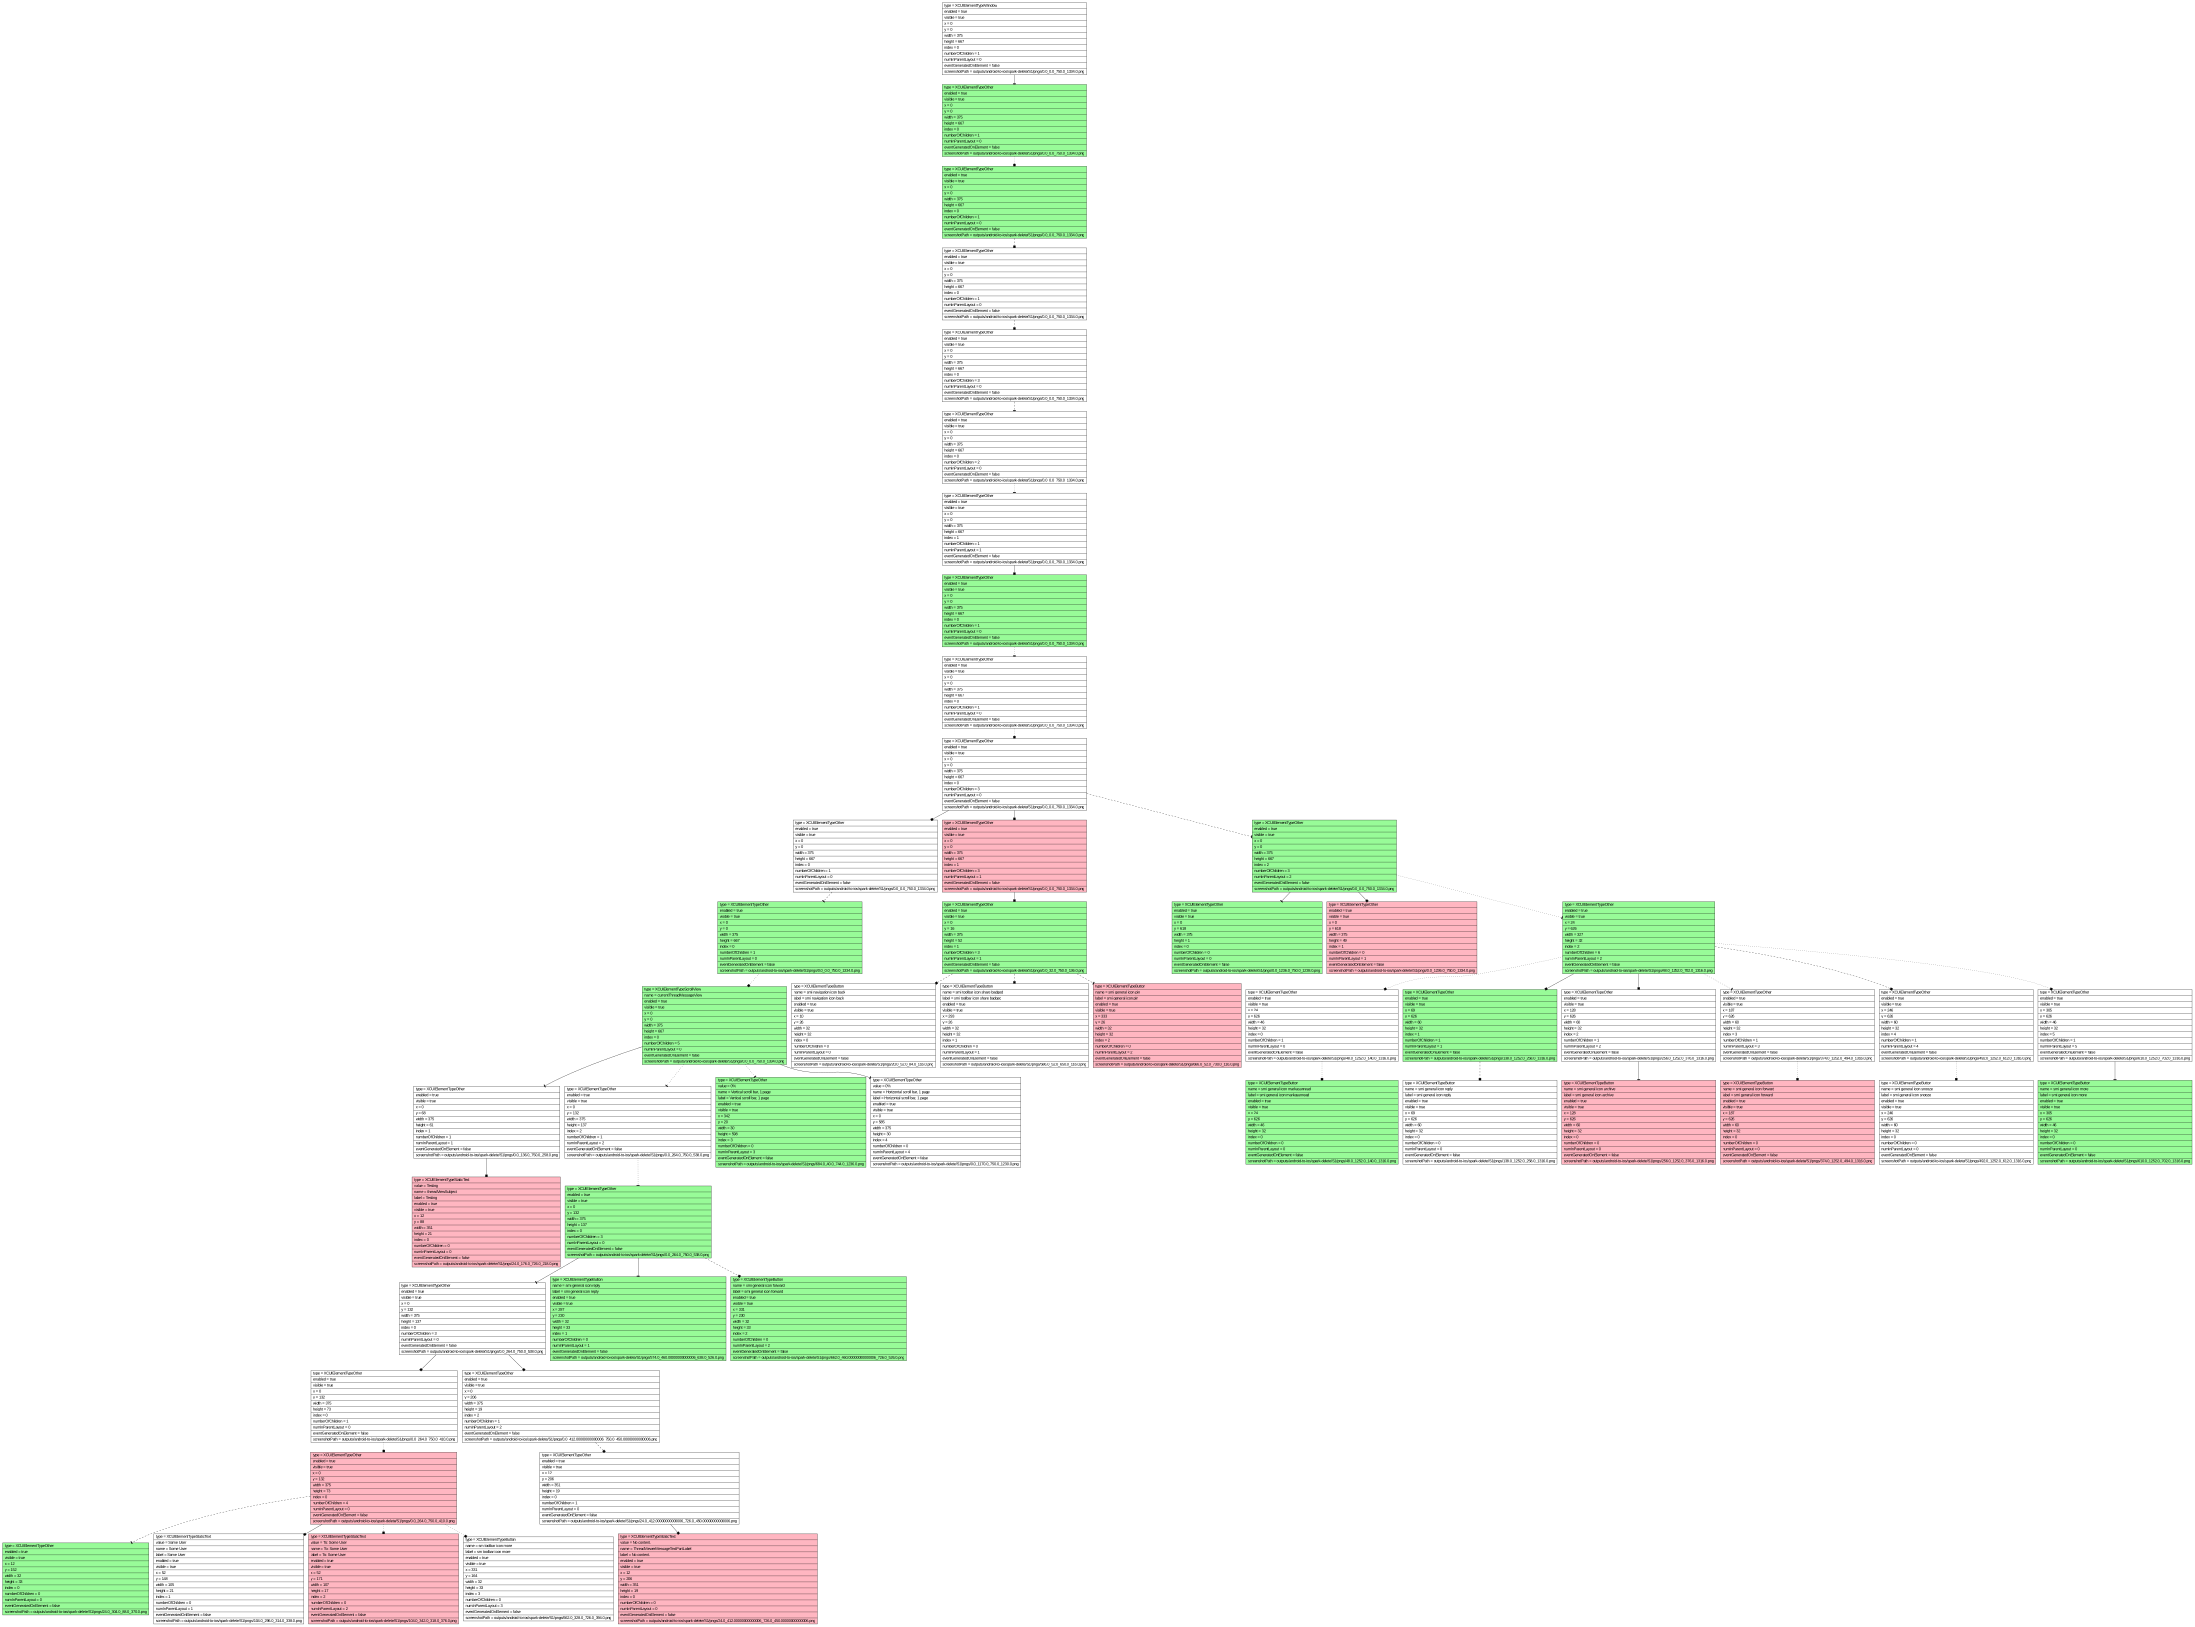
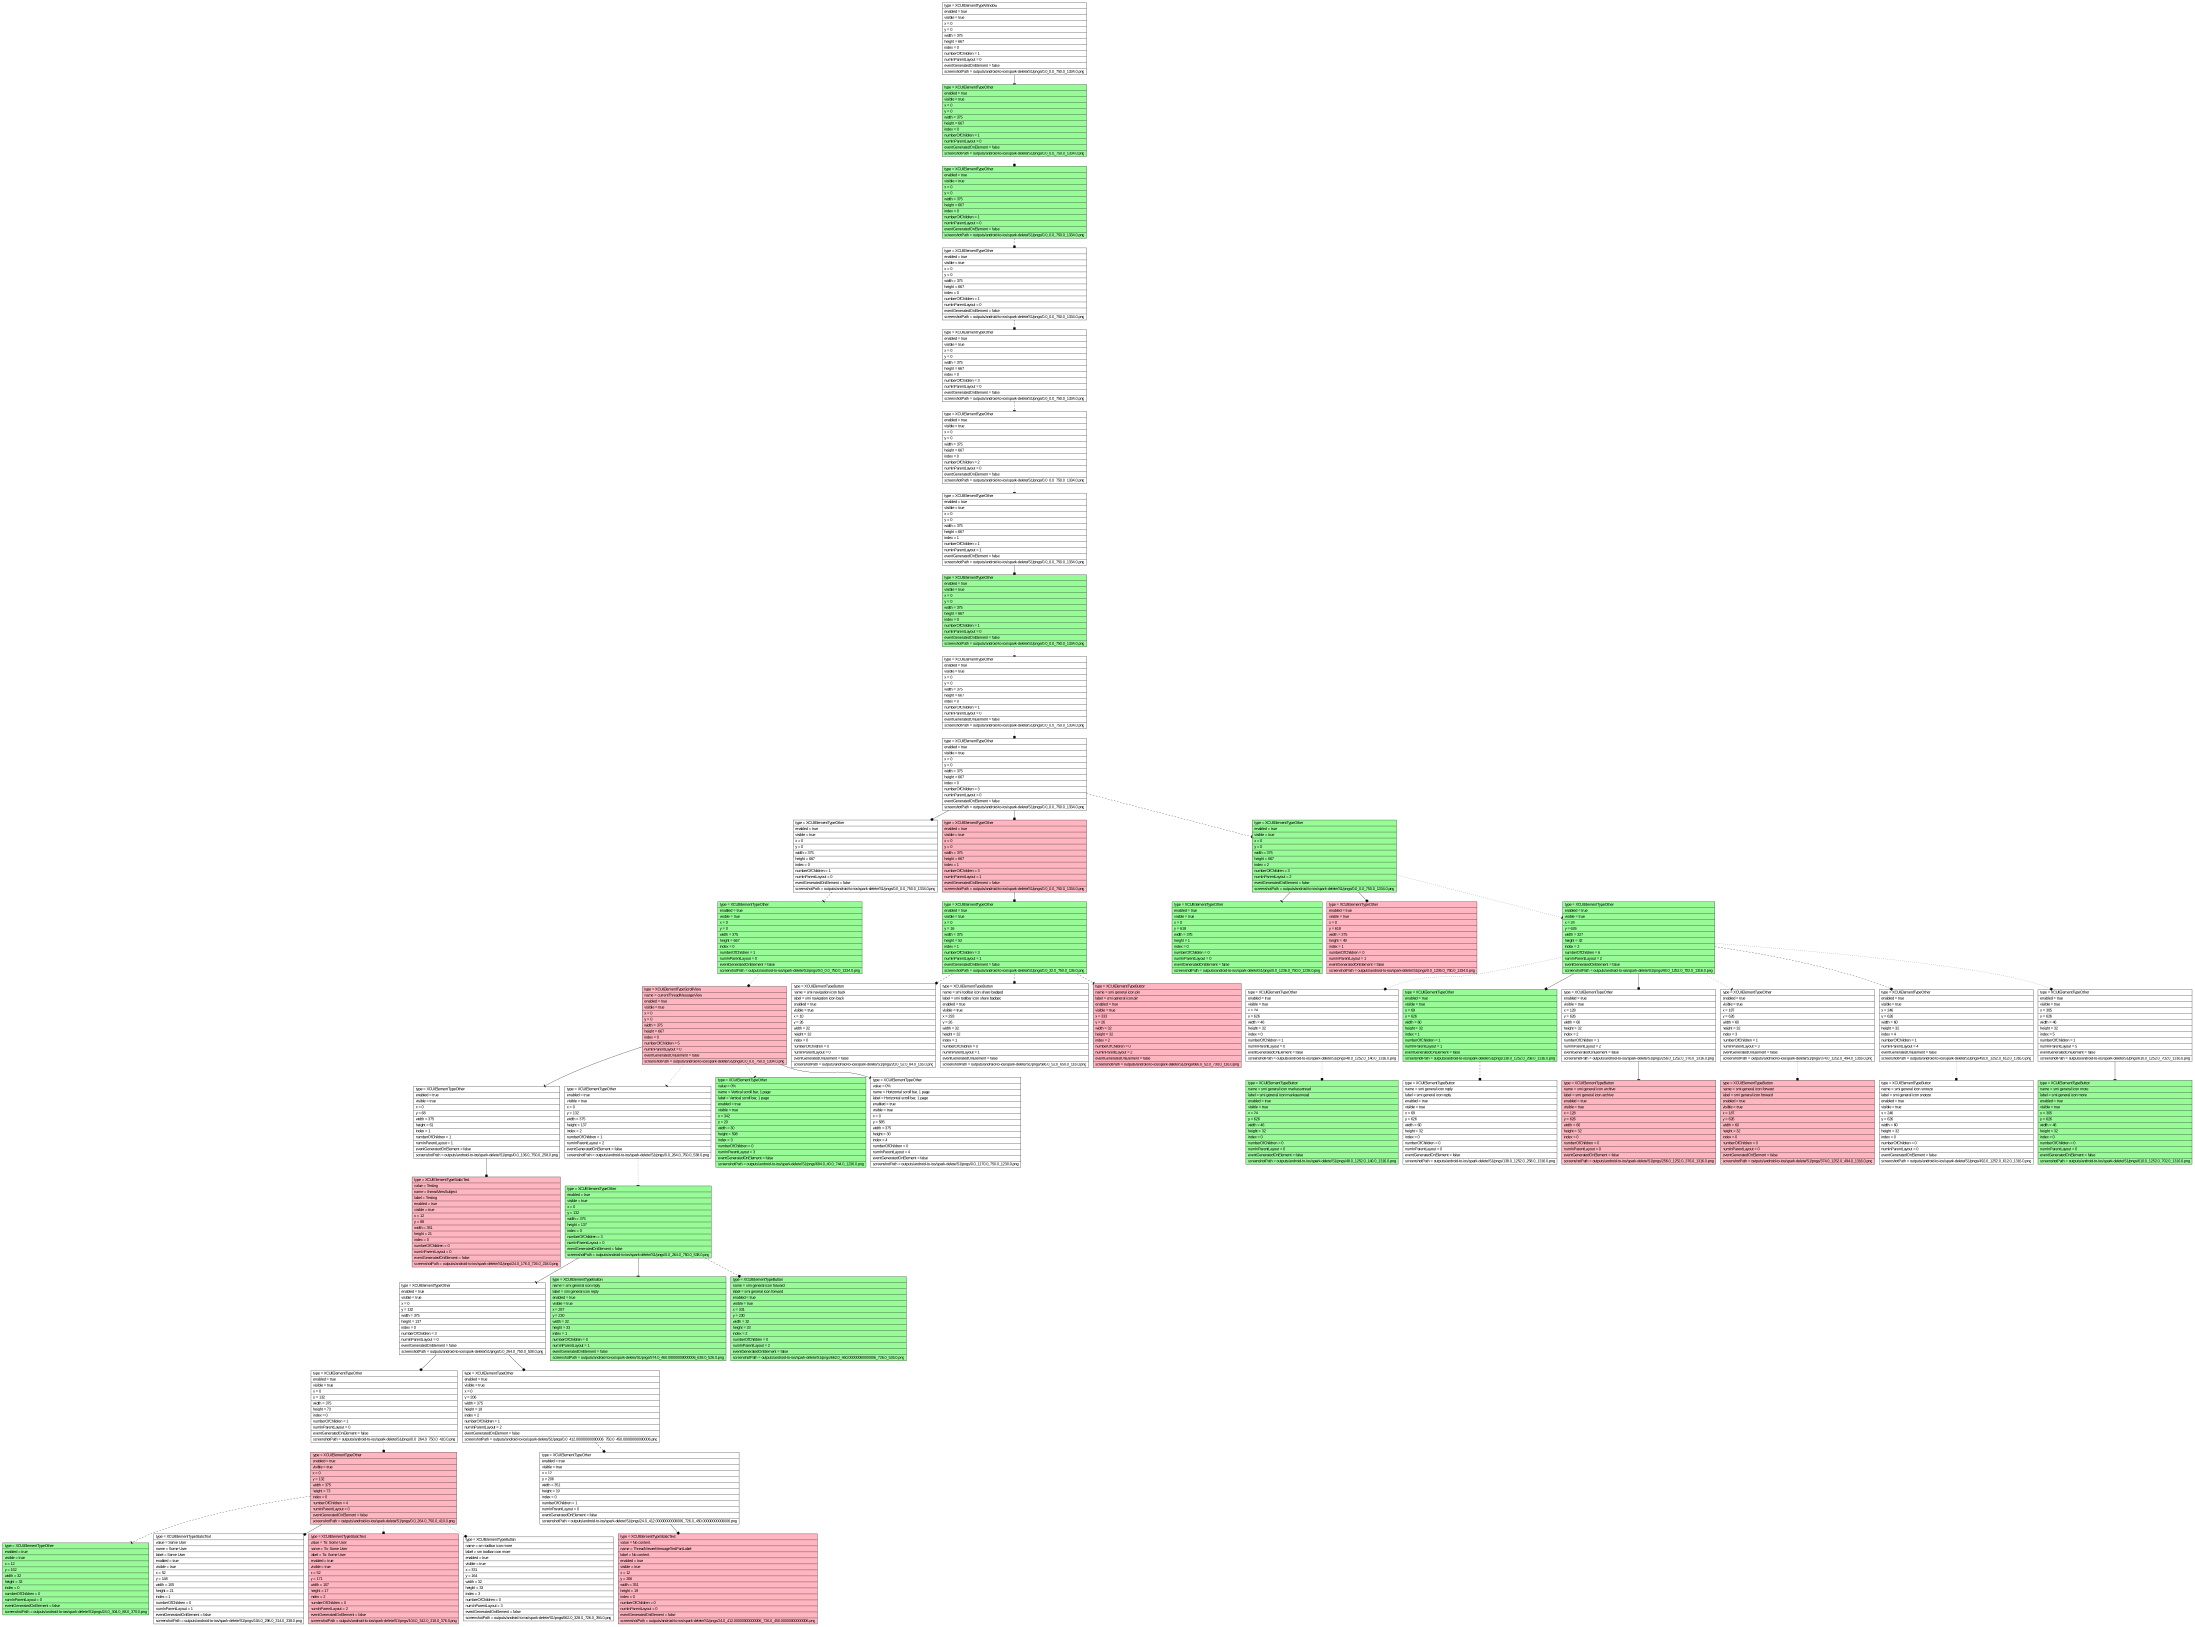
(714, 1026) -> (714, 1026)
